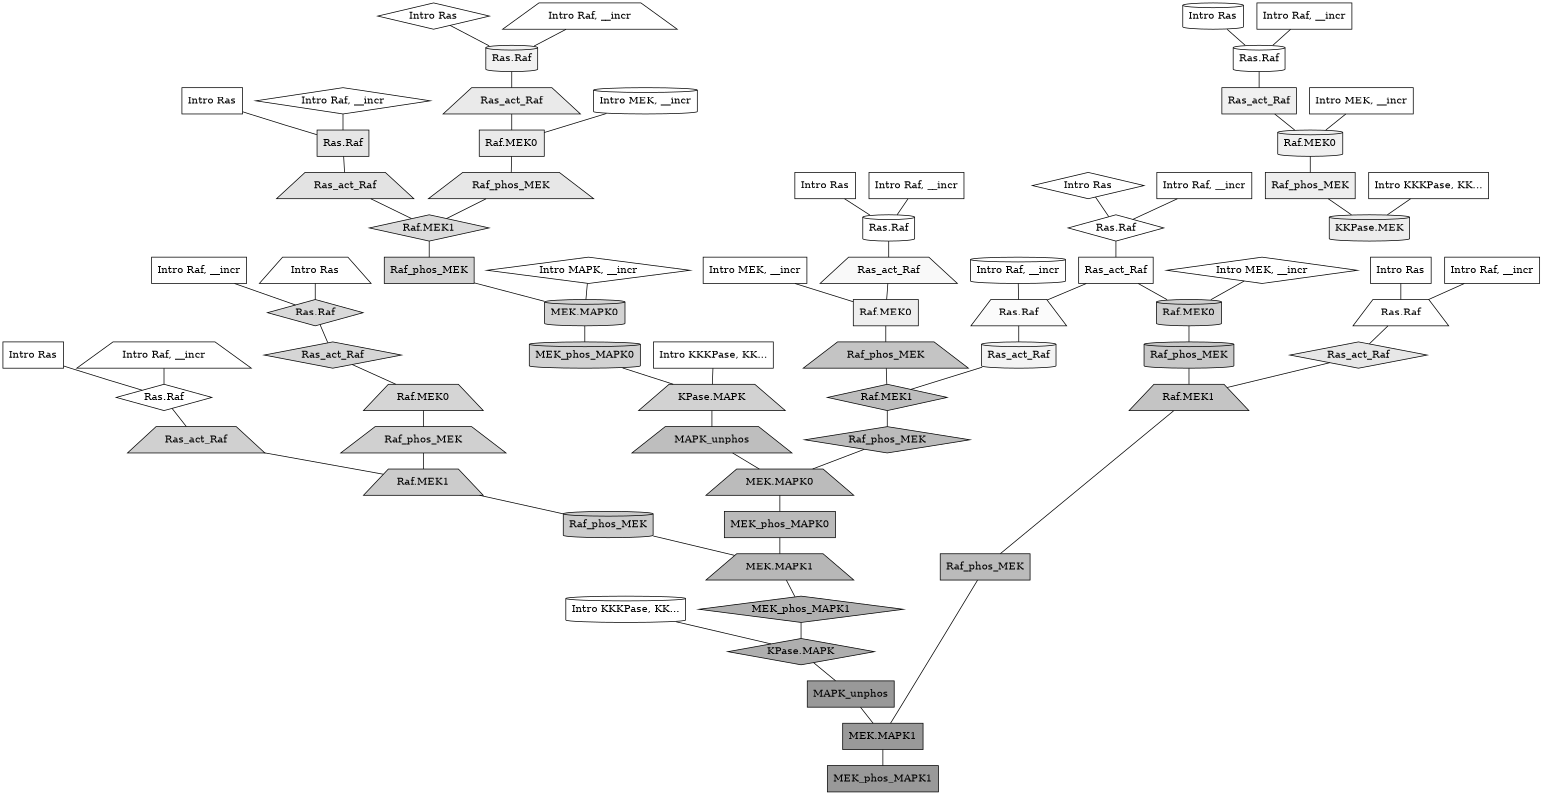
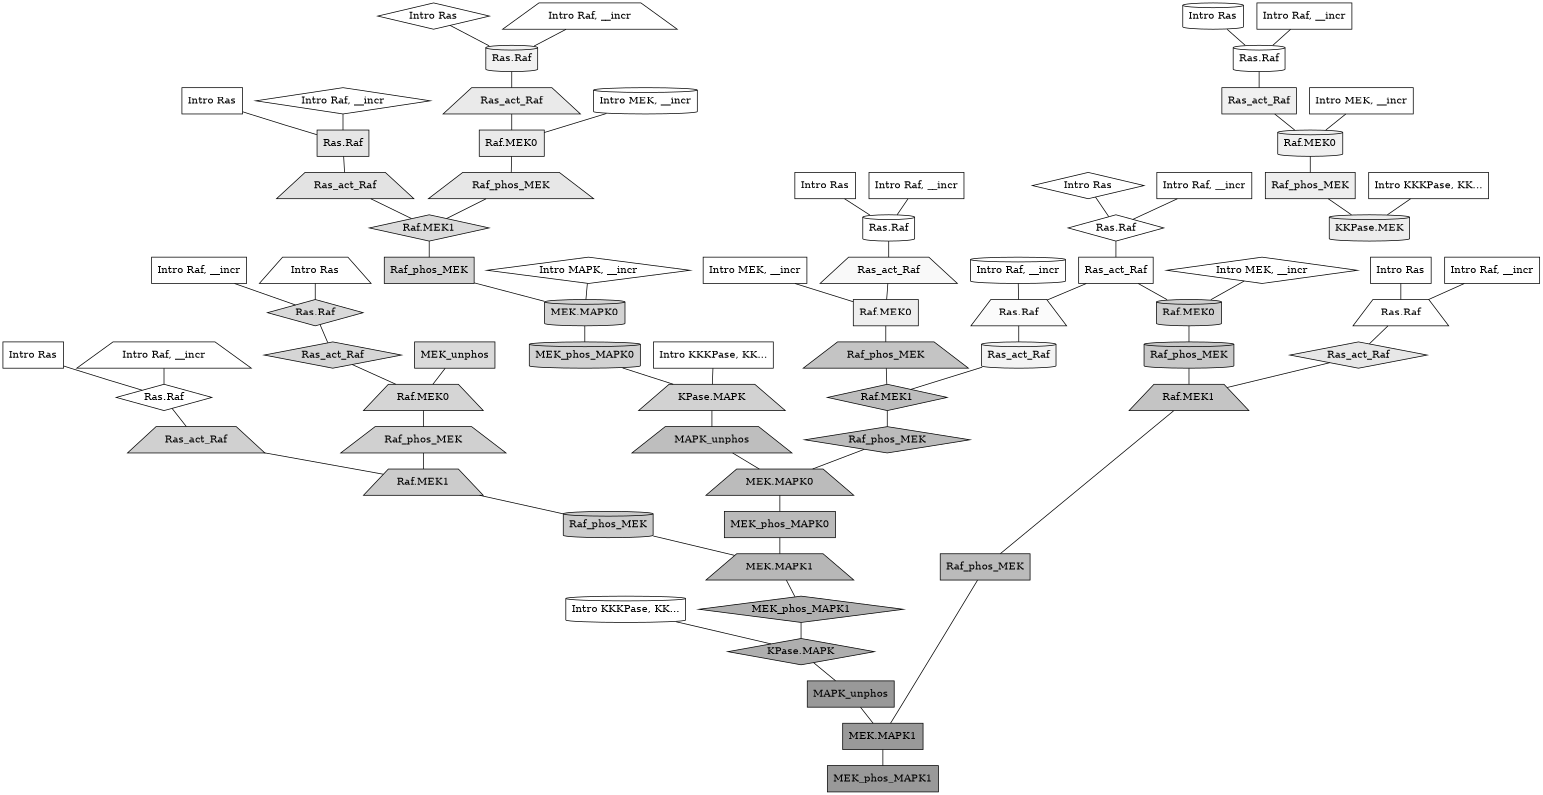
none -> (455, 355)
